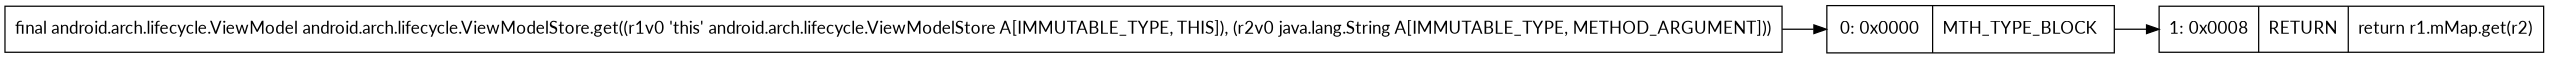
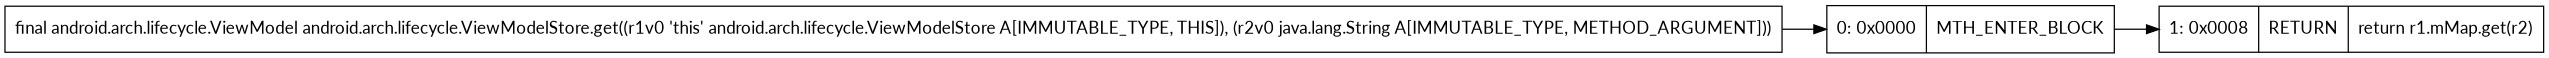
(2020, 29) -> (2020, 29)
